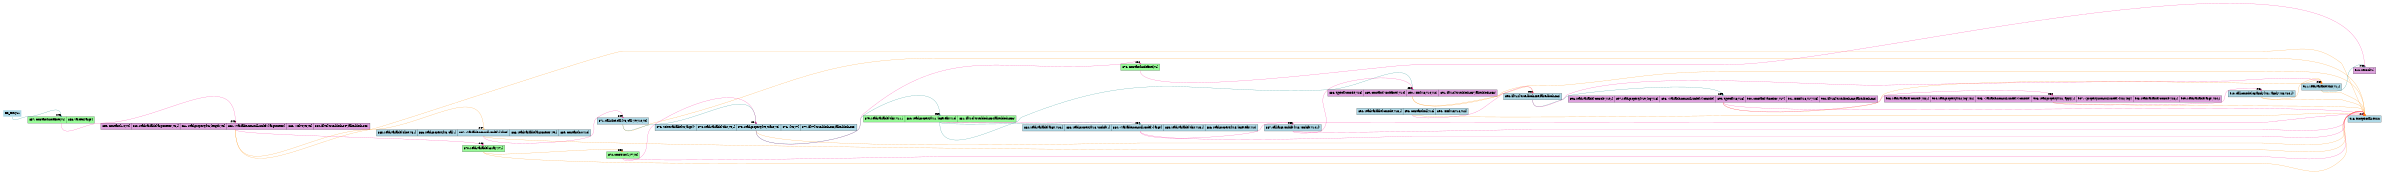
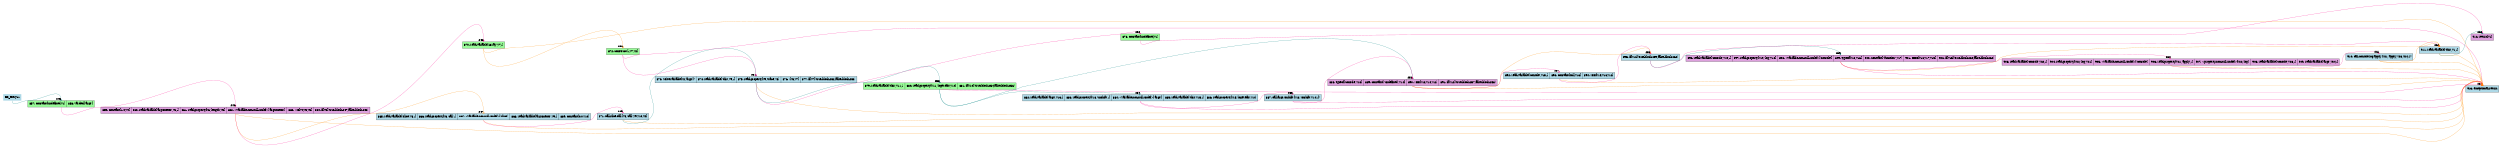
none -> (1505, 72)
